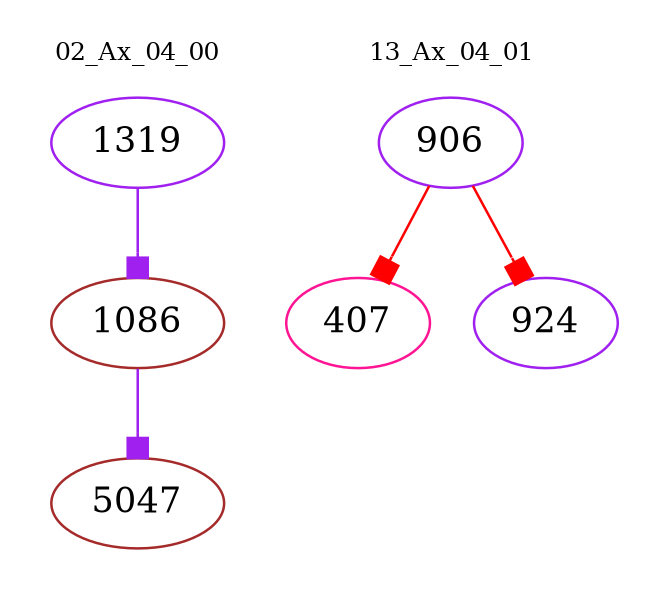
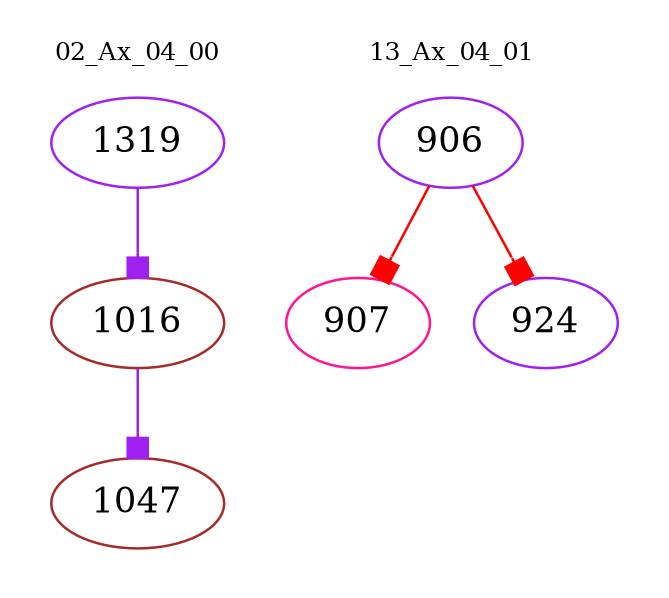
(138, 323) -> (138, 323)
(358, 323) -> (358, 323)
(138, 503) -> (138, 503)
